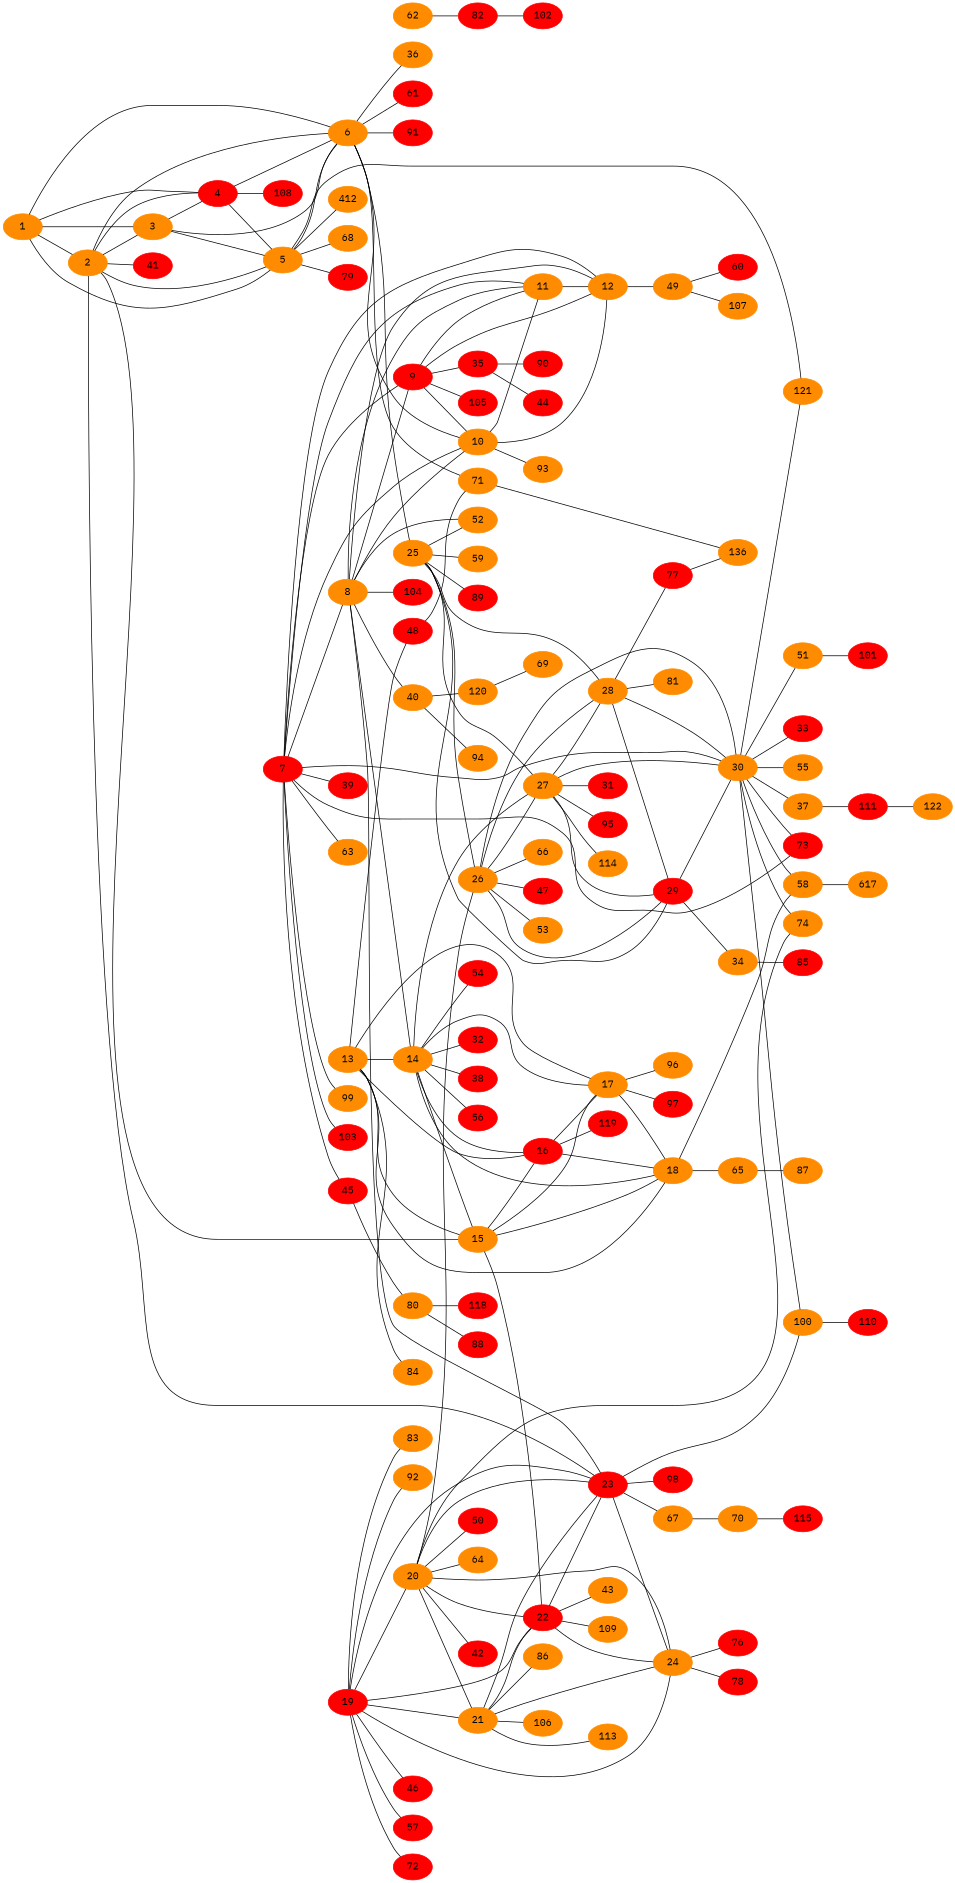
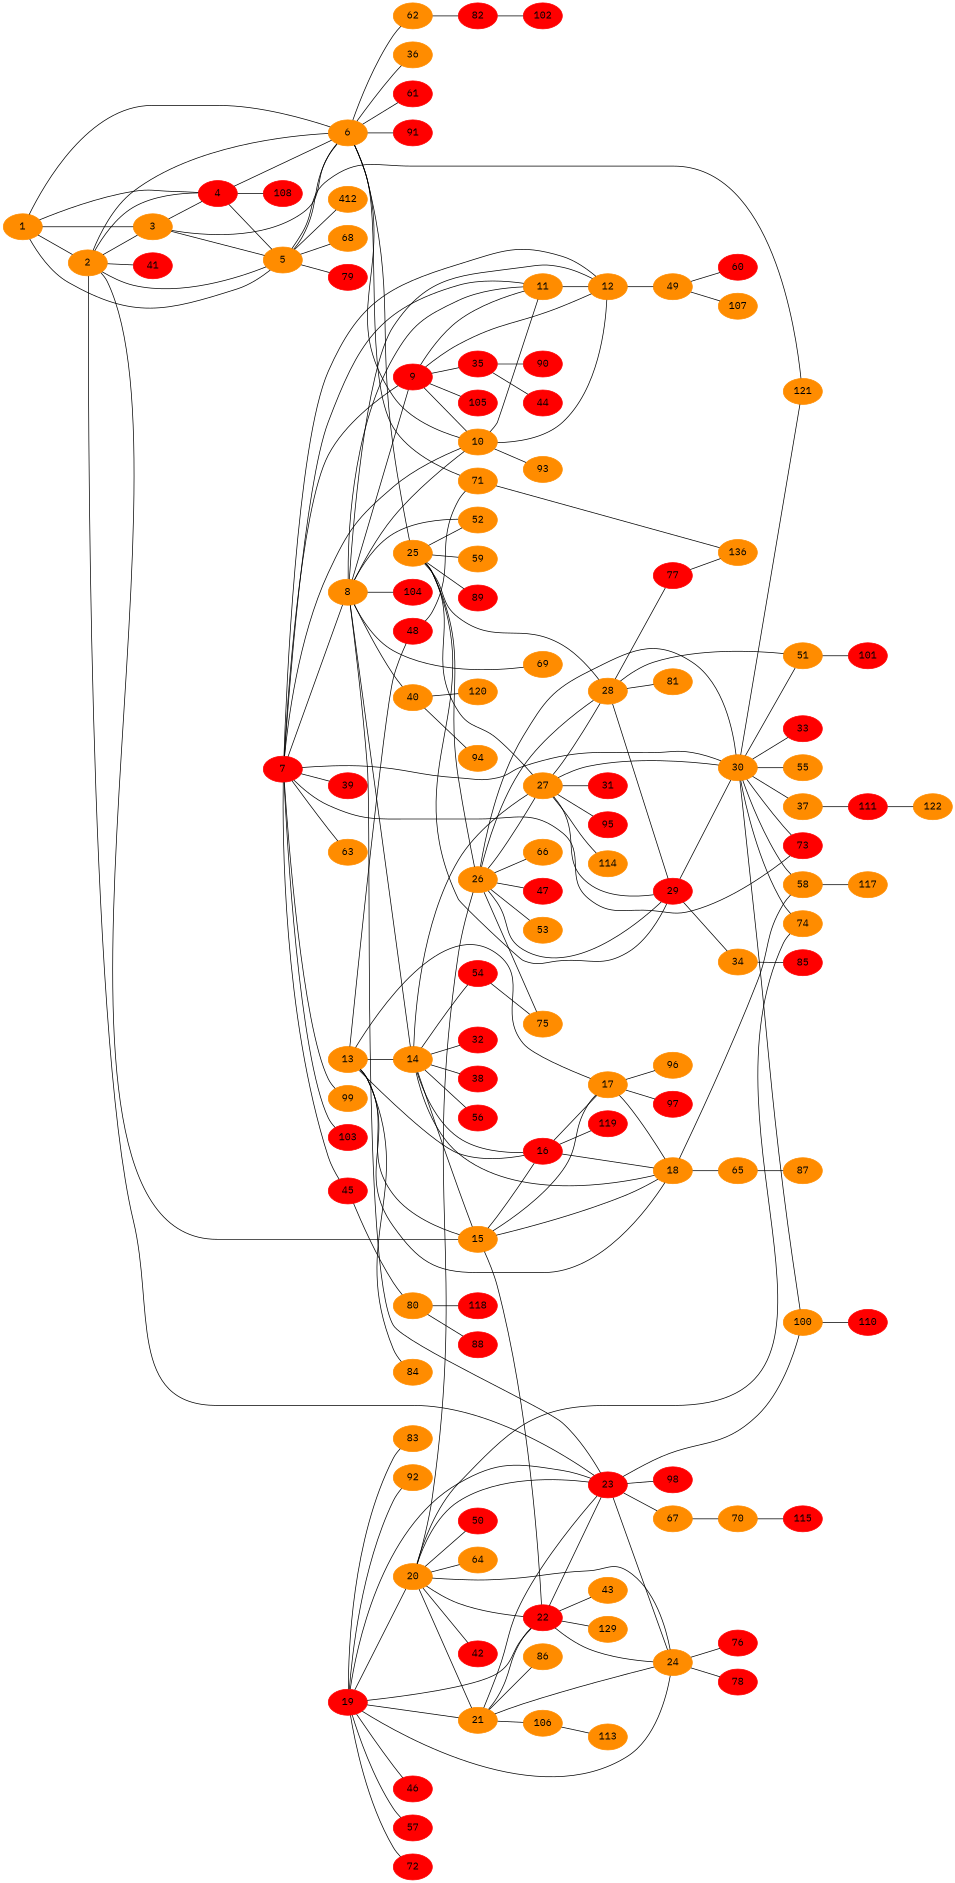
none -> (373, 71)
(510, 678) -> (427, 663)
(678, 724) -> (699, 653)
(868, 885) -> (868, 885)
none -> (543, 1024)
(509, 1035) -> none
(608, 1629) -> (608, 1629)
(539, 1745) -> (575, 1730)
